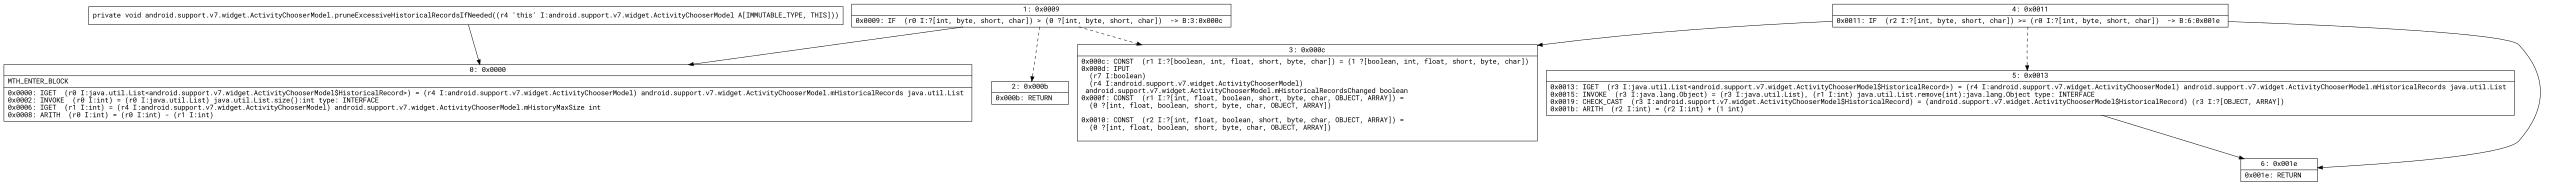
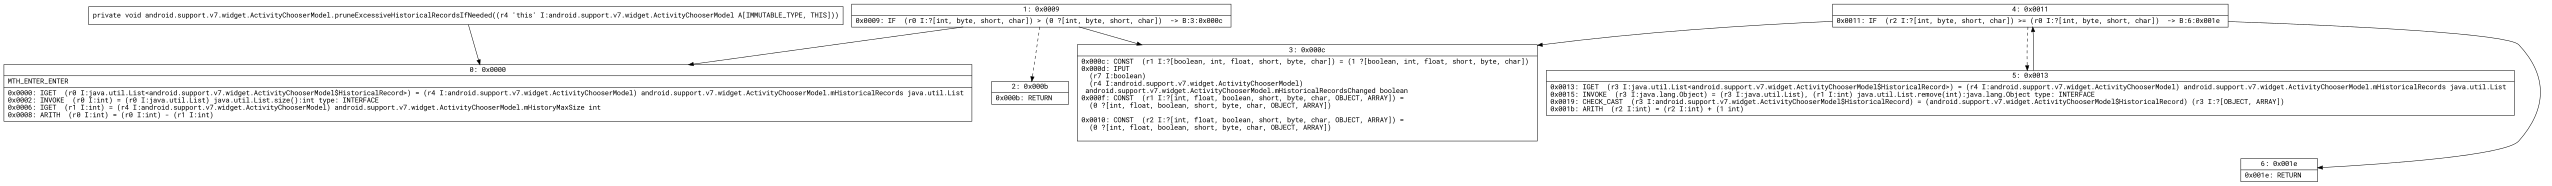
(1108, 35) -> (1108, 35)
(38, 81) -> (38, 81)
(2170, 136) -> (2034, 51)
